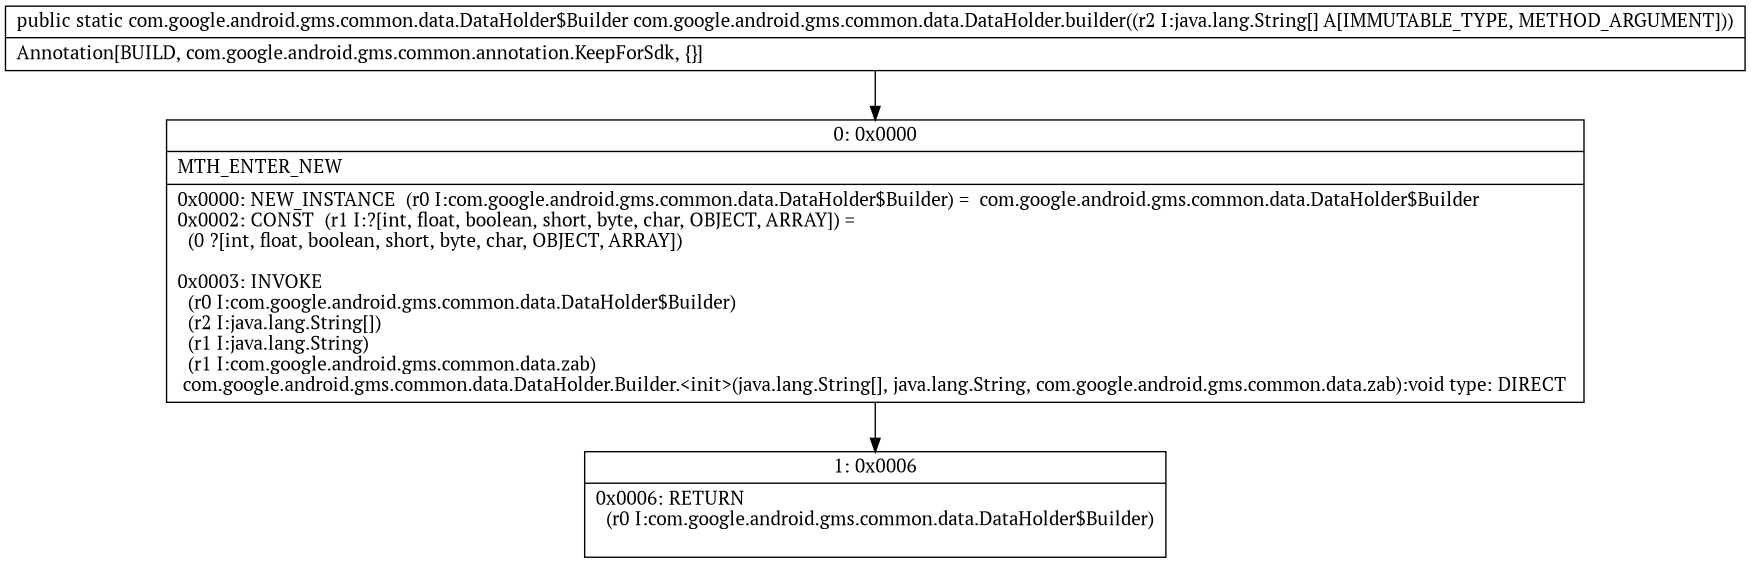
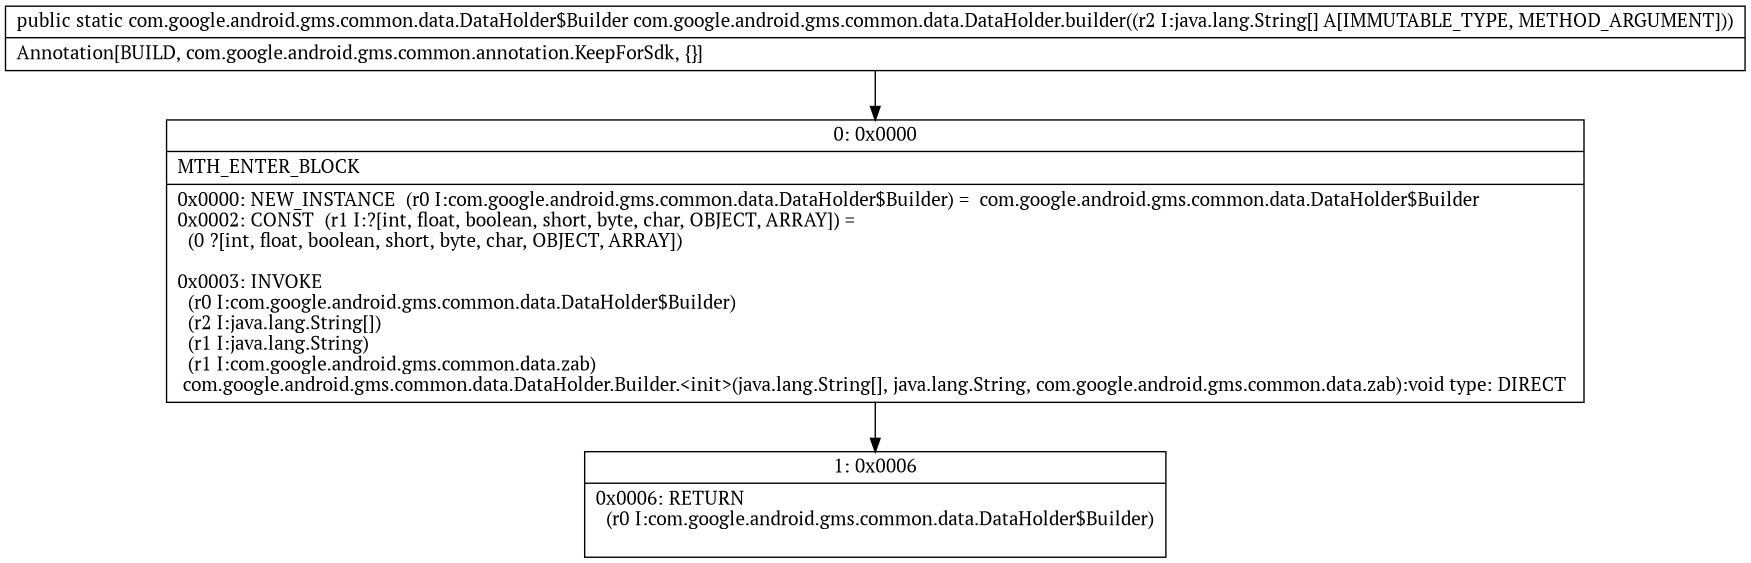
(260, 167) -> (269, 167)
